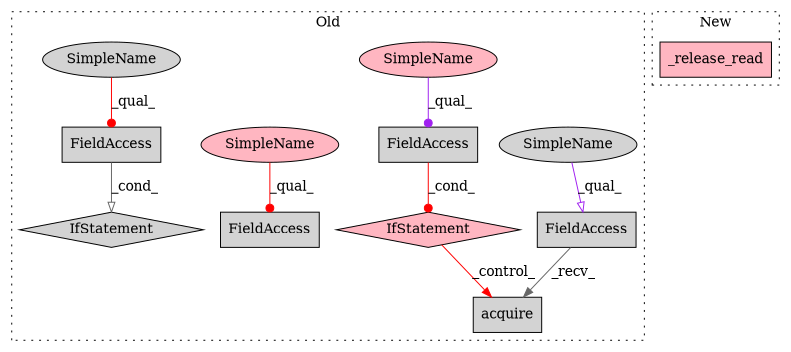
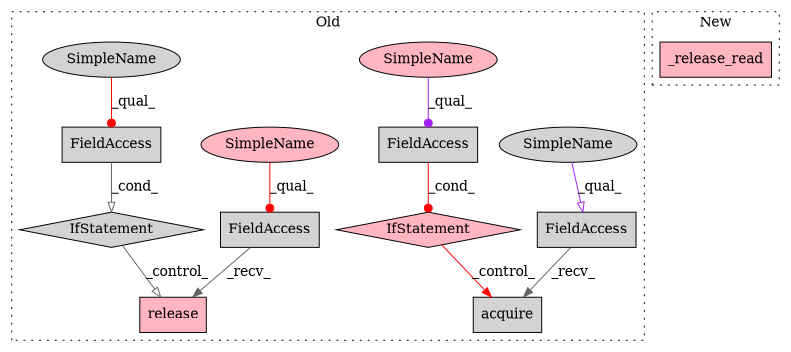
none -> (173, 315)
